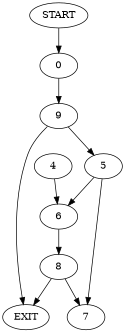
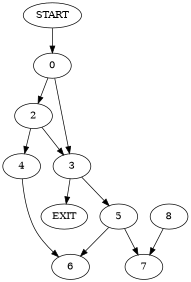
none -> (34, 116)
(59, 116) -> (72, 166)
(59, 238) -> none
(44, 289) -> none
